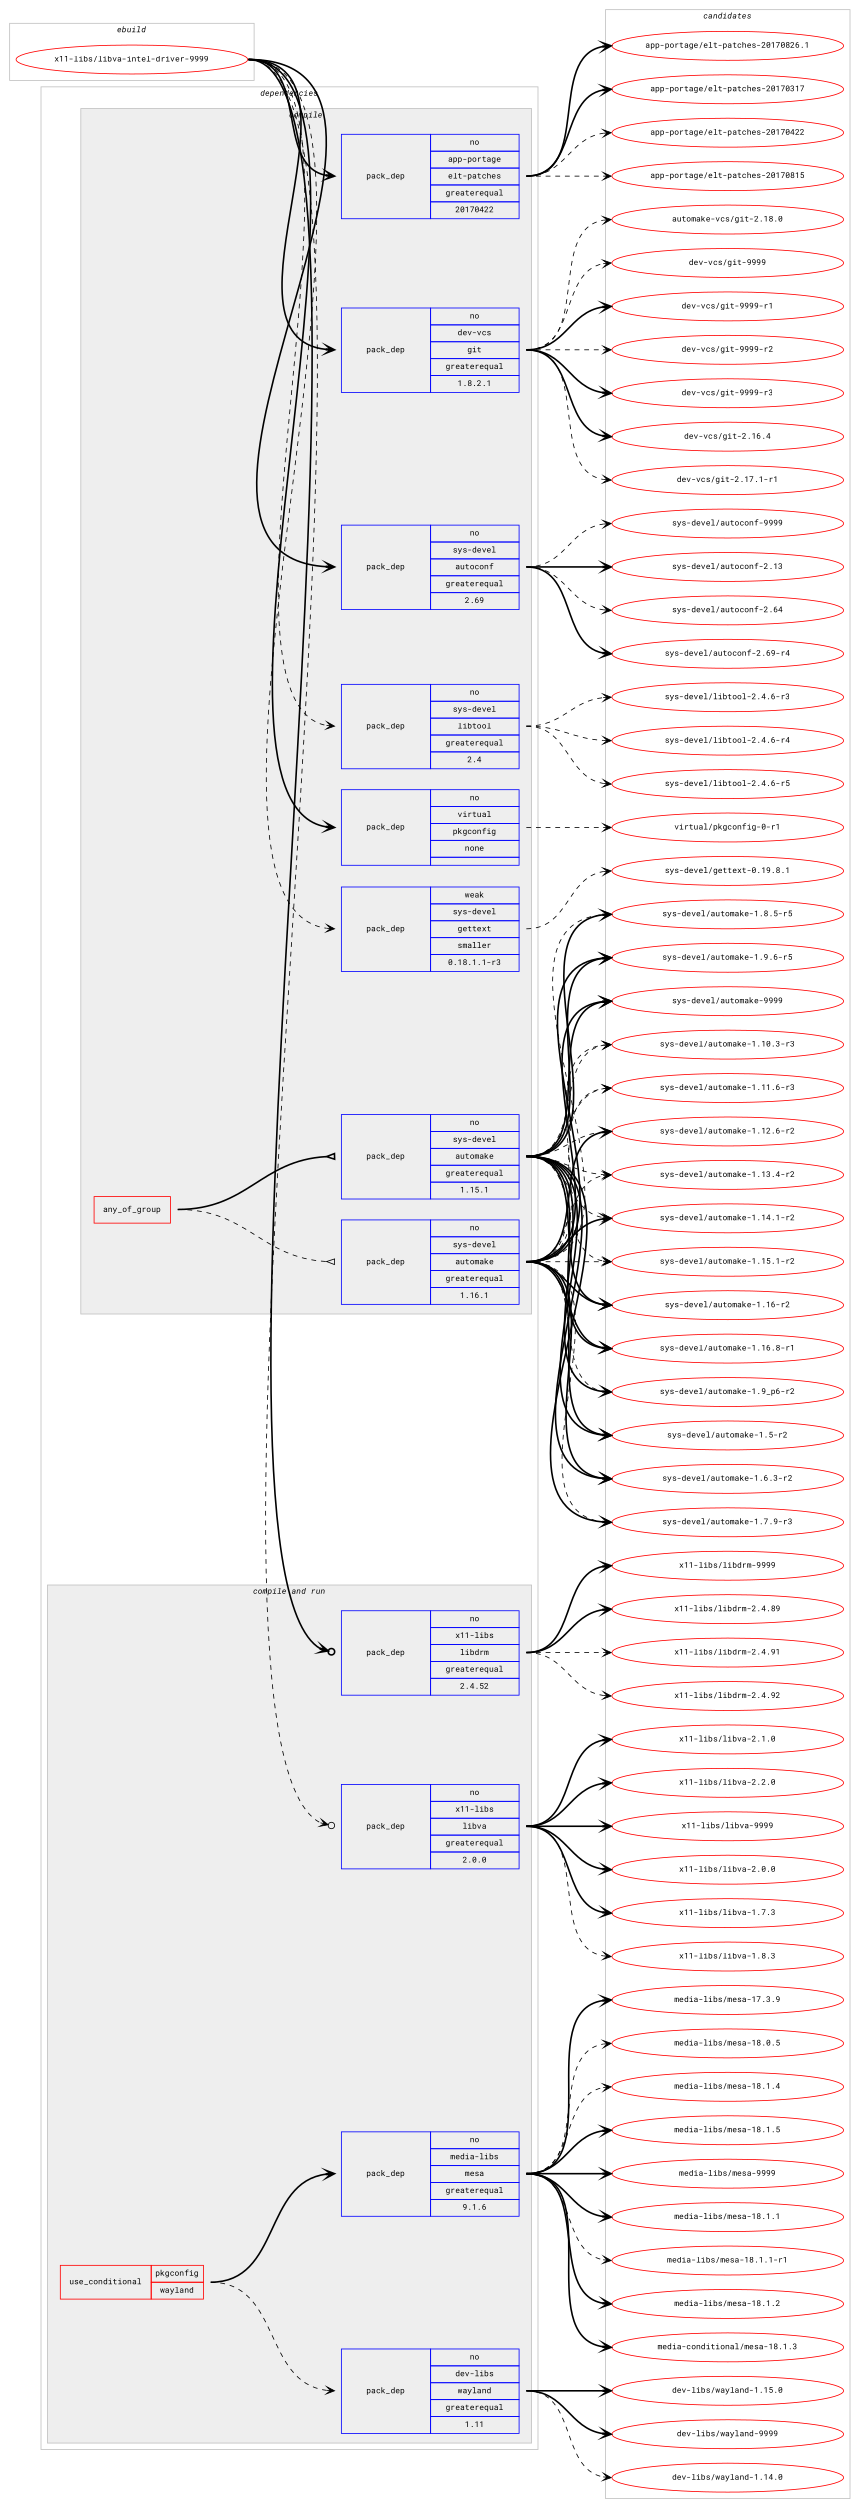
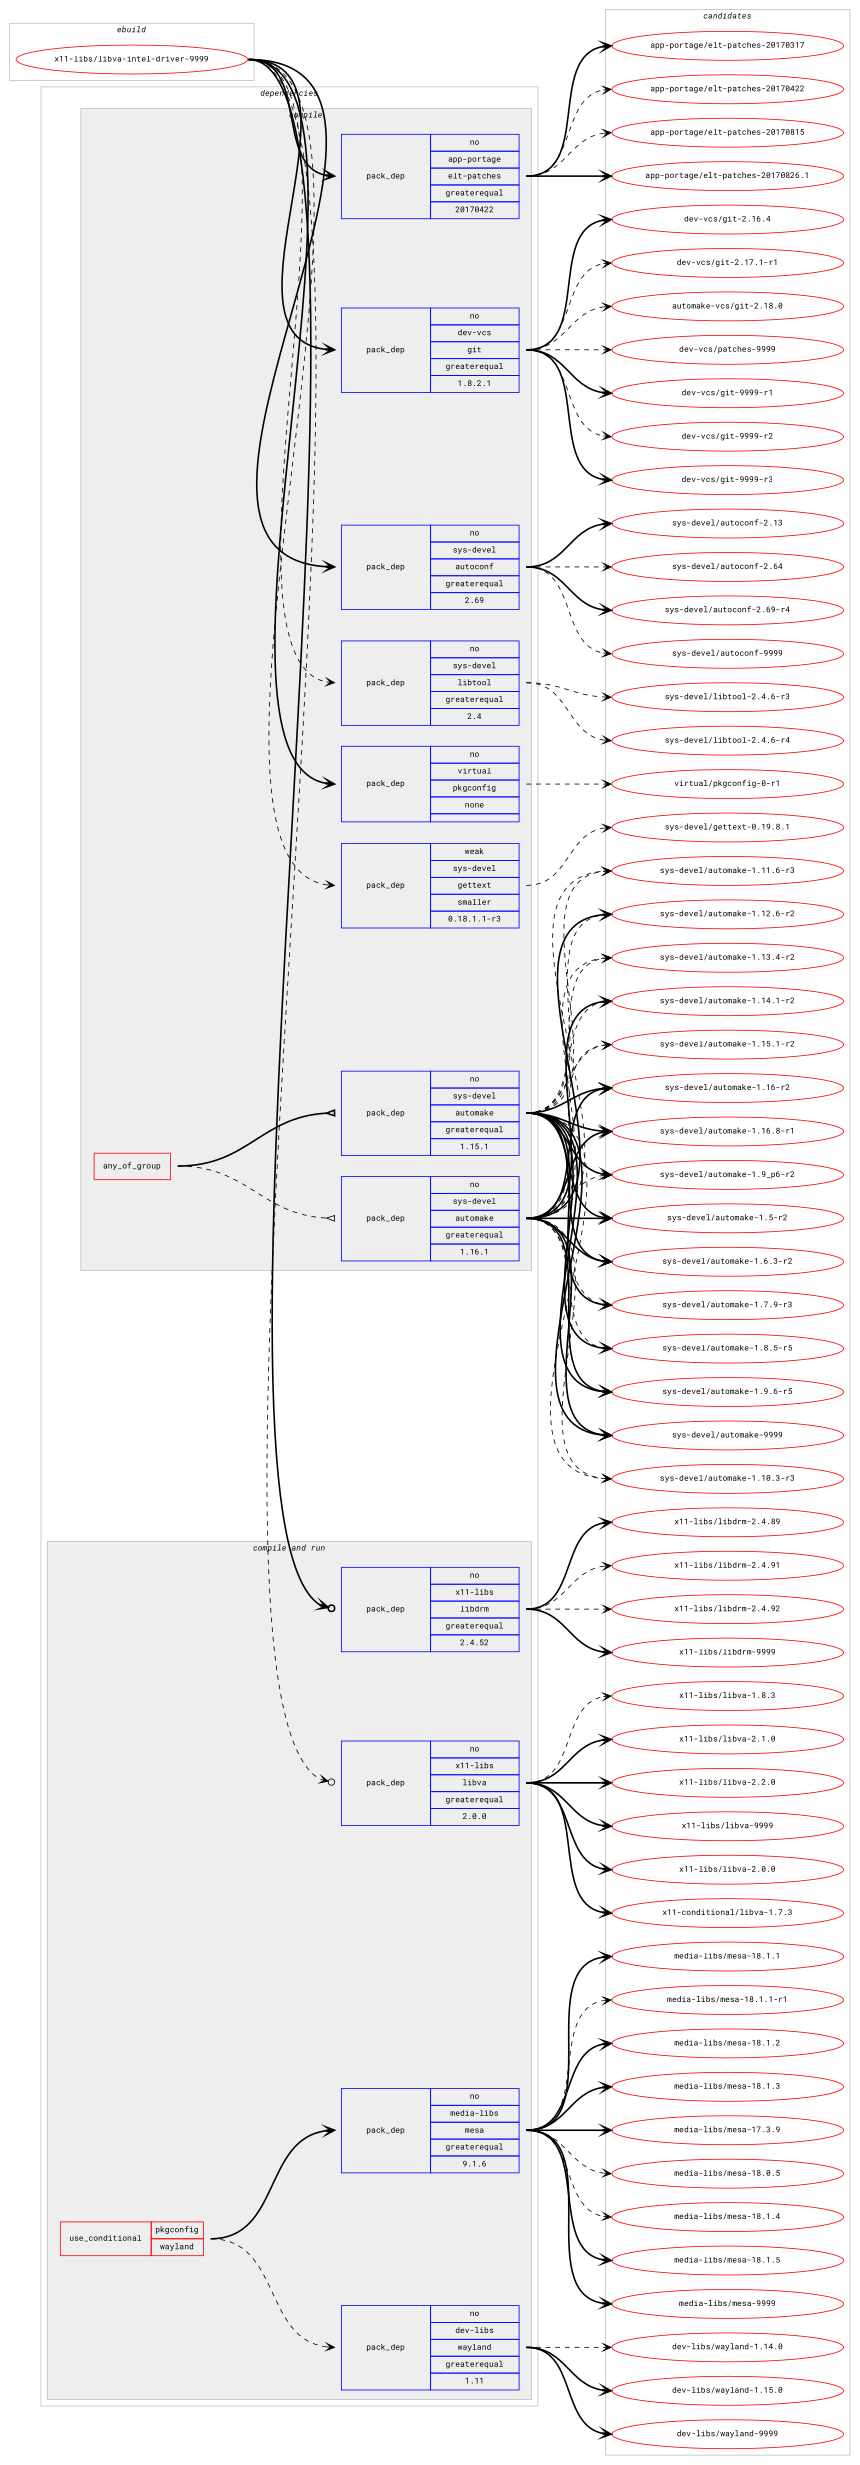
(728, 263) -> (728, 350)
(728, 784) -> none
(728, 1913) -> (728, 1913)
(728, 2347) -> (728, 2087)
